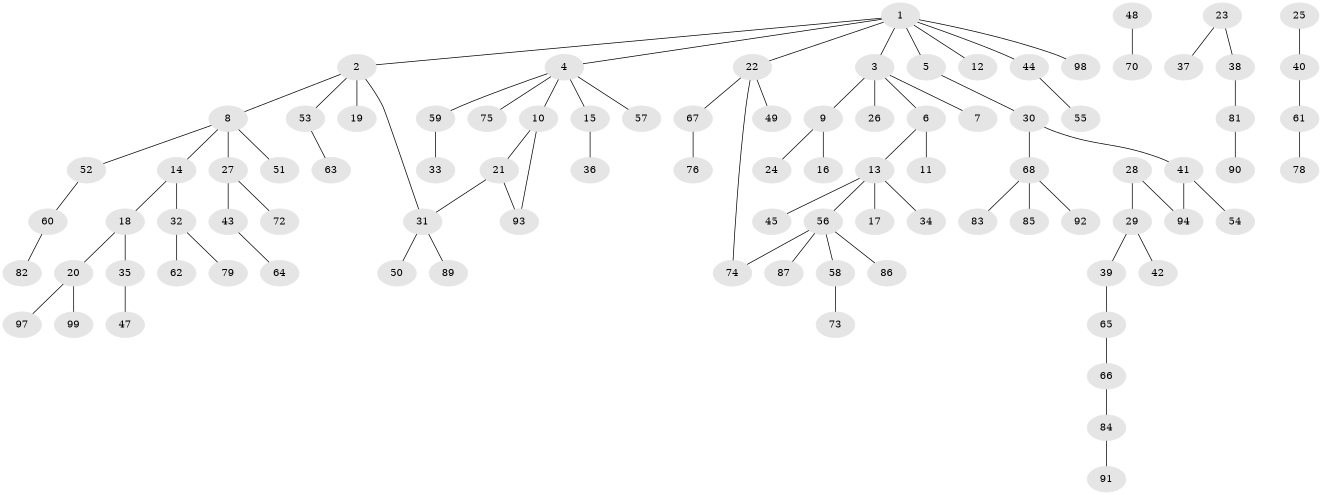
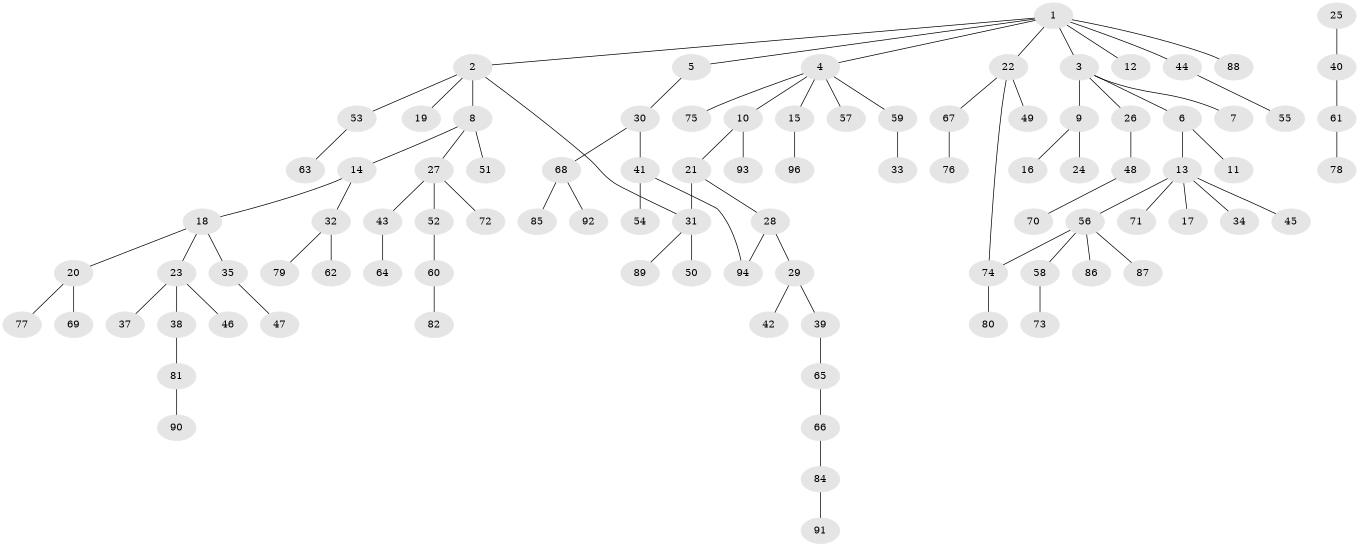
(1081, 67) -> (1234, 67)
(157, 144) -> (434, 196)
none -> (1131, 145)
(590, 170) -> (795, 170)
(509, 196) -> (731, 196)
(978, 222) -> none
none -> (1137, 222)
none -> (190, 248)
(22, 325) -> (22, 325)
(74, 325) -> (74, 325)
none -> (228, 325)
none -> (989, 325)
